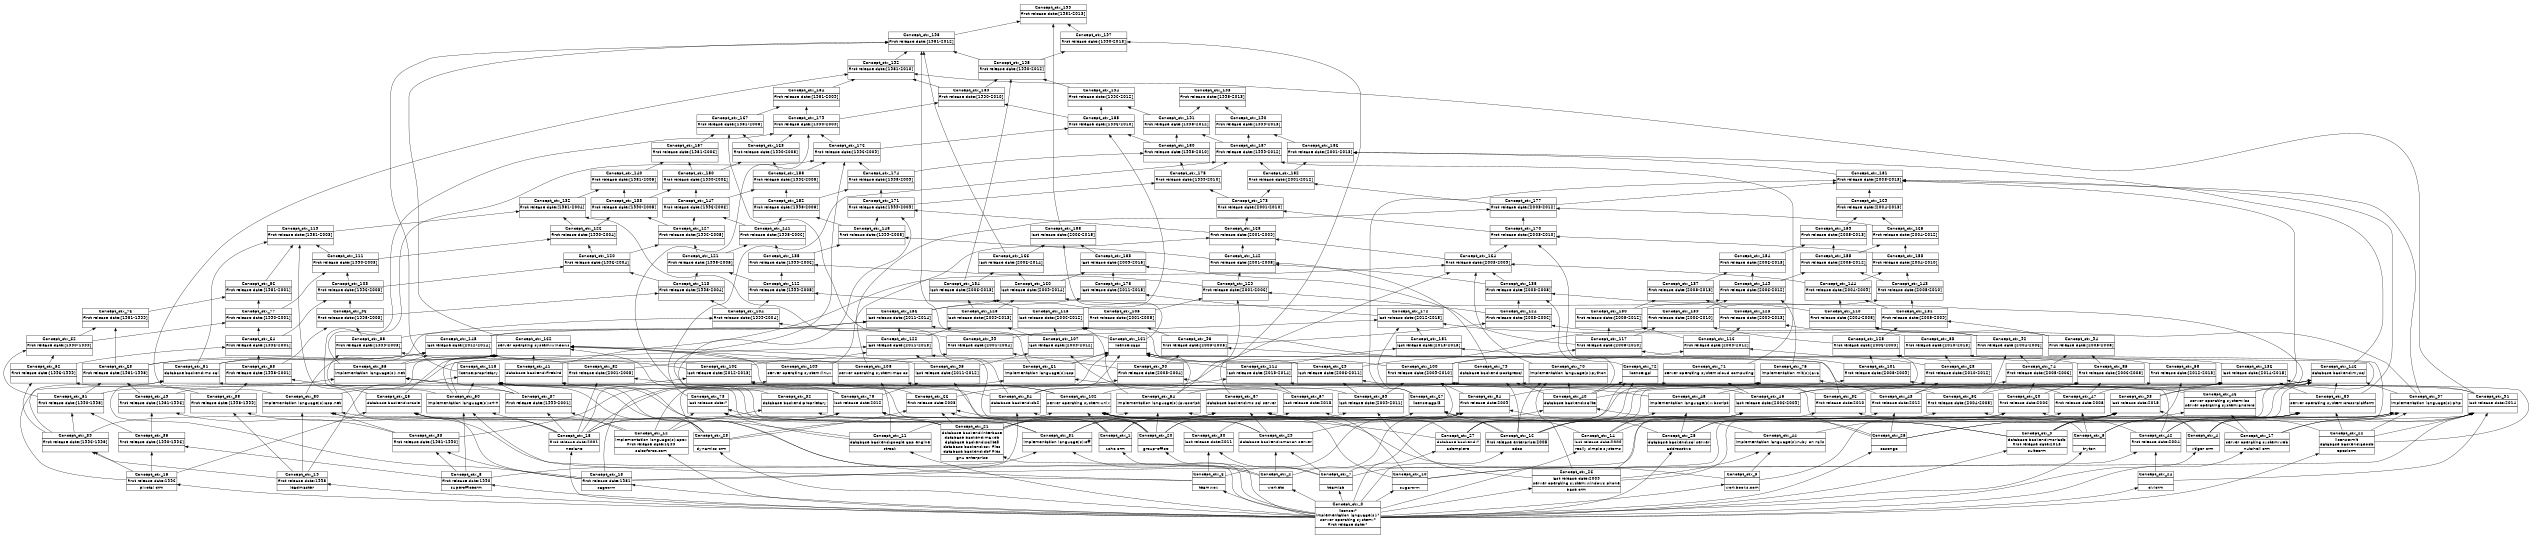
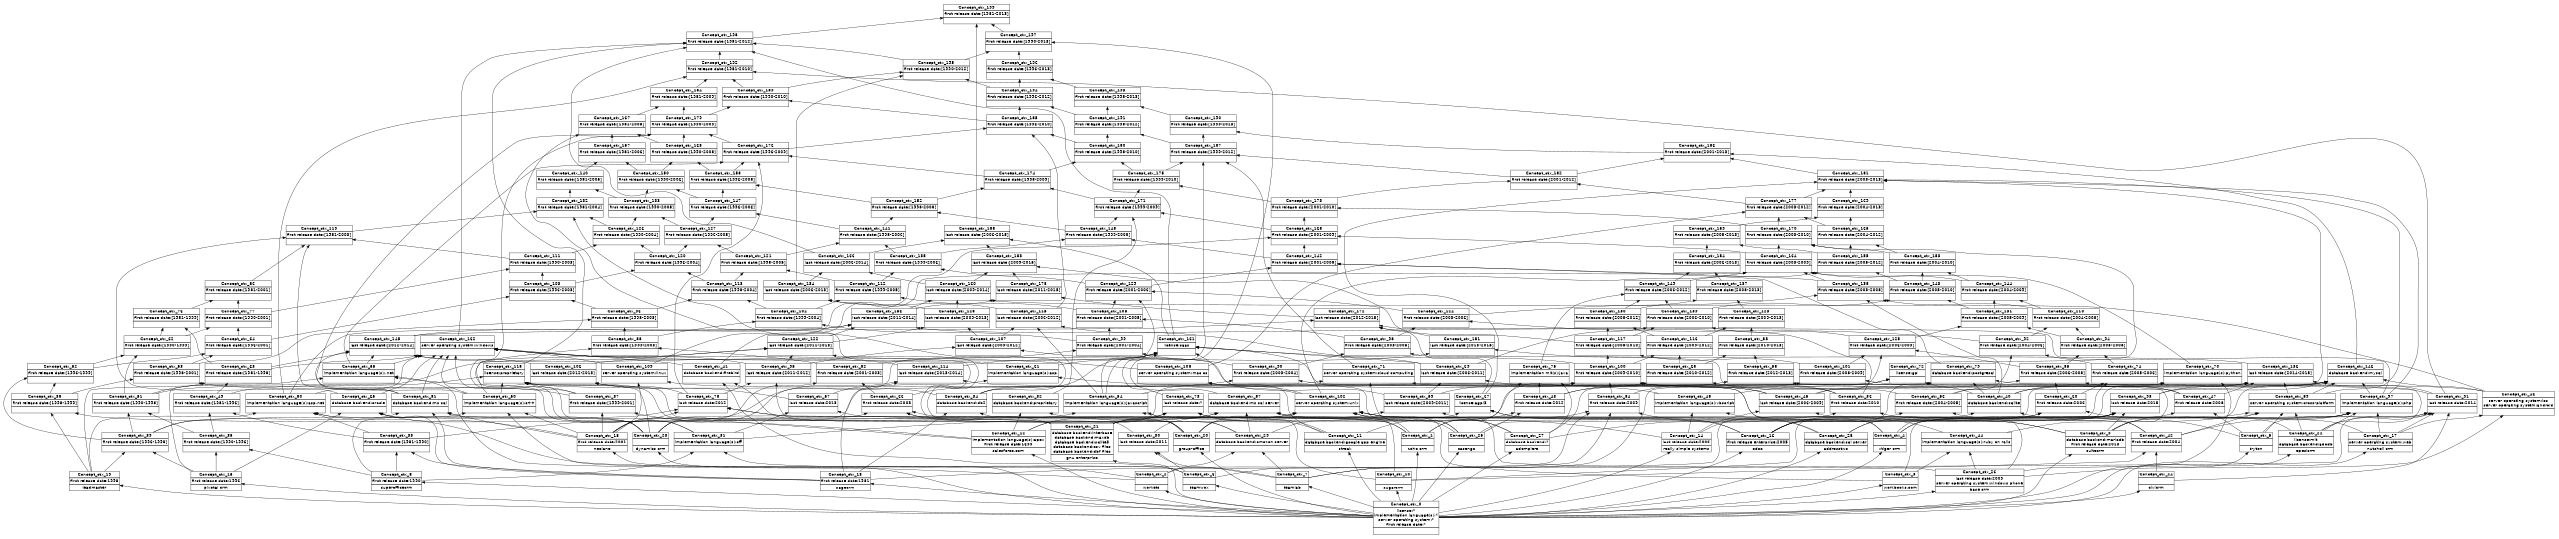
none -> (1020, 69)
none -> (548, 418)
